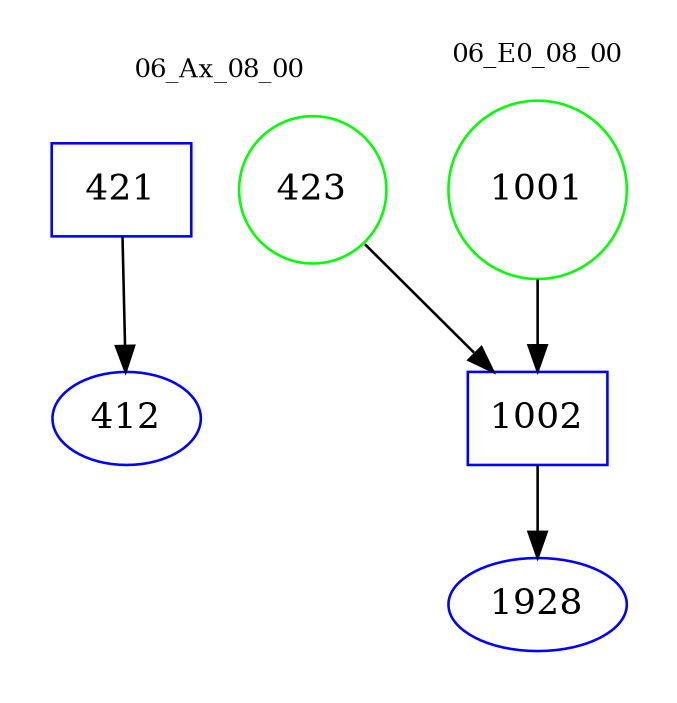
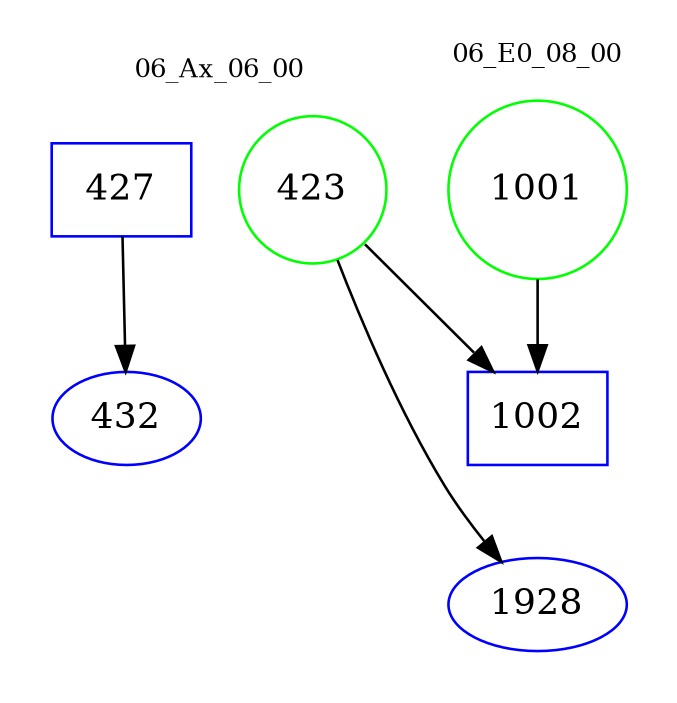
(220, 71) -> (220, 71)
(121, 190) -> (121, 190)
(127, 418) -> (127, 418)
(538, 499) -> (391, 384)
